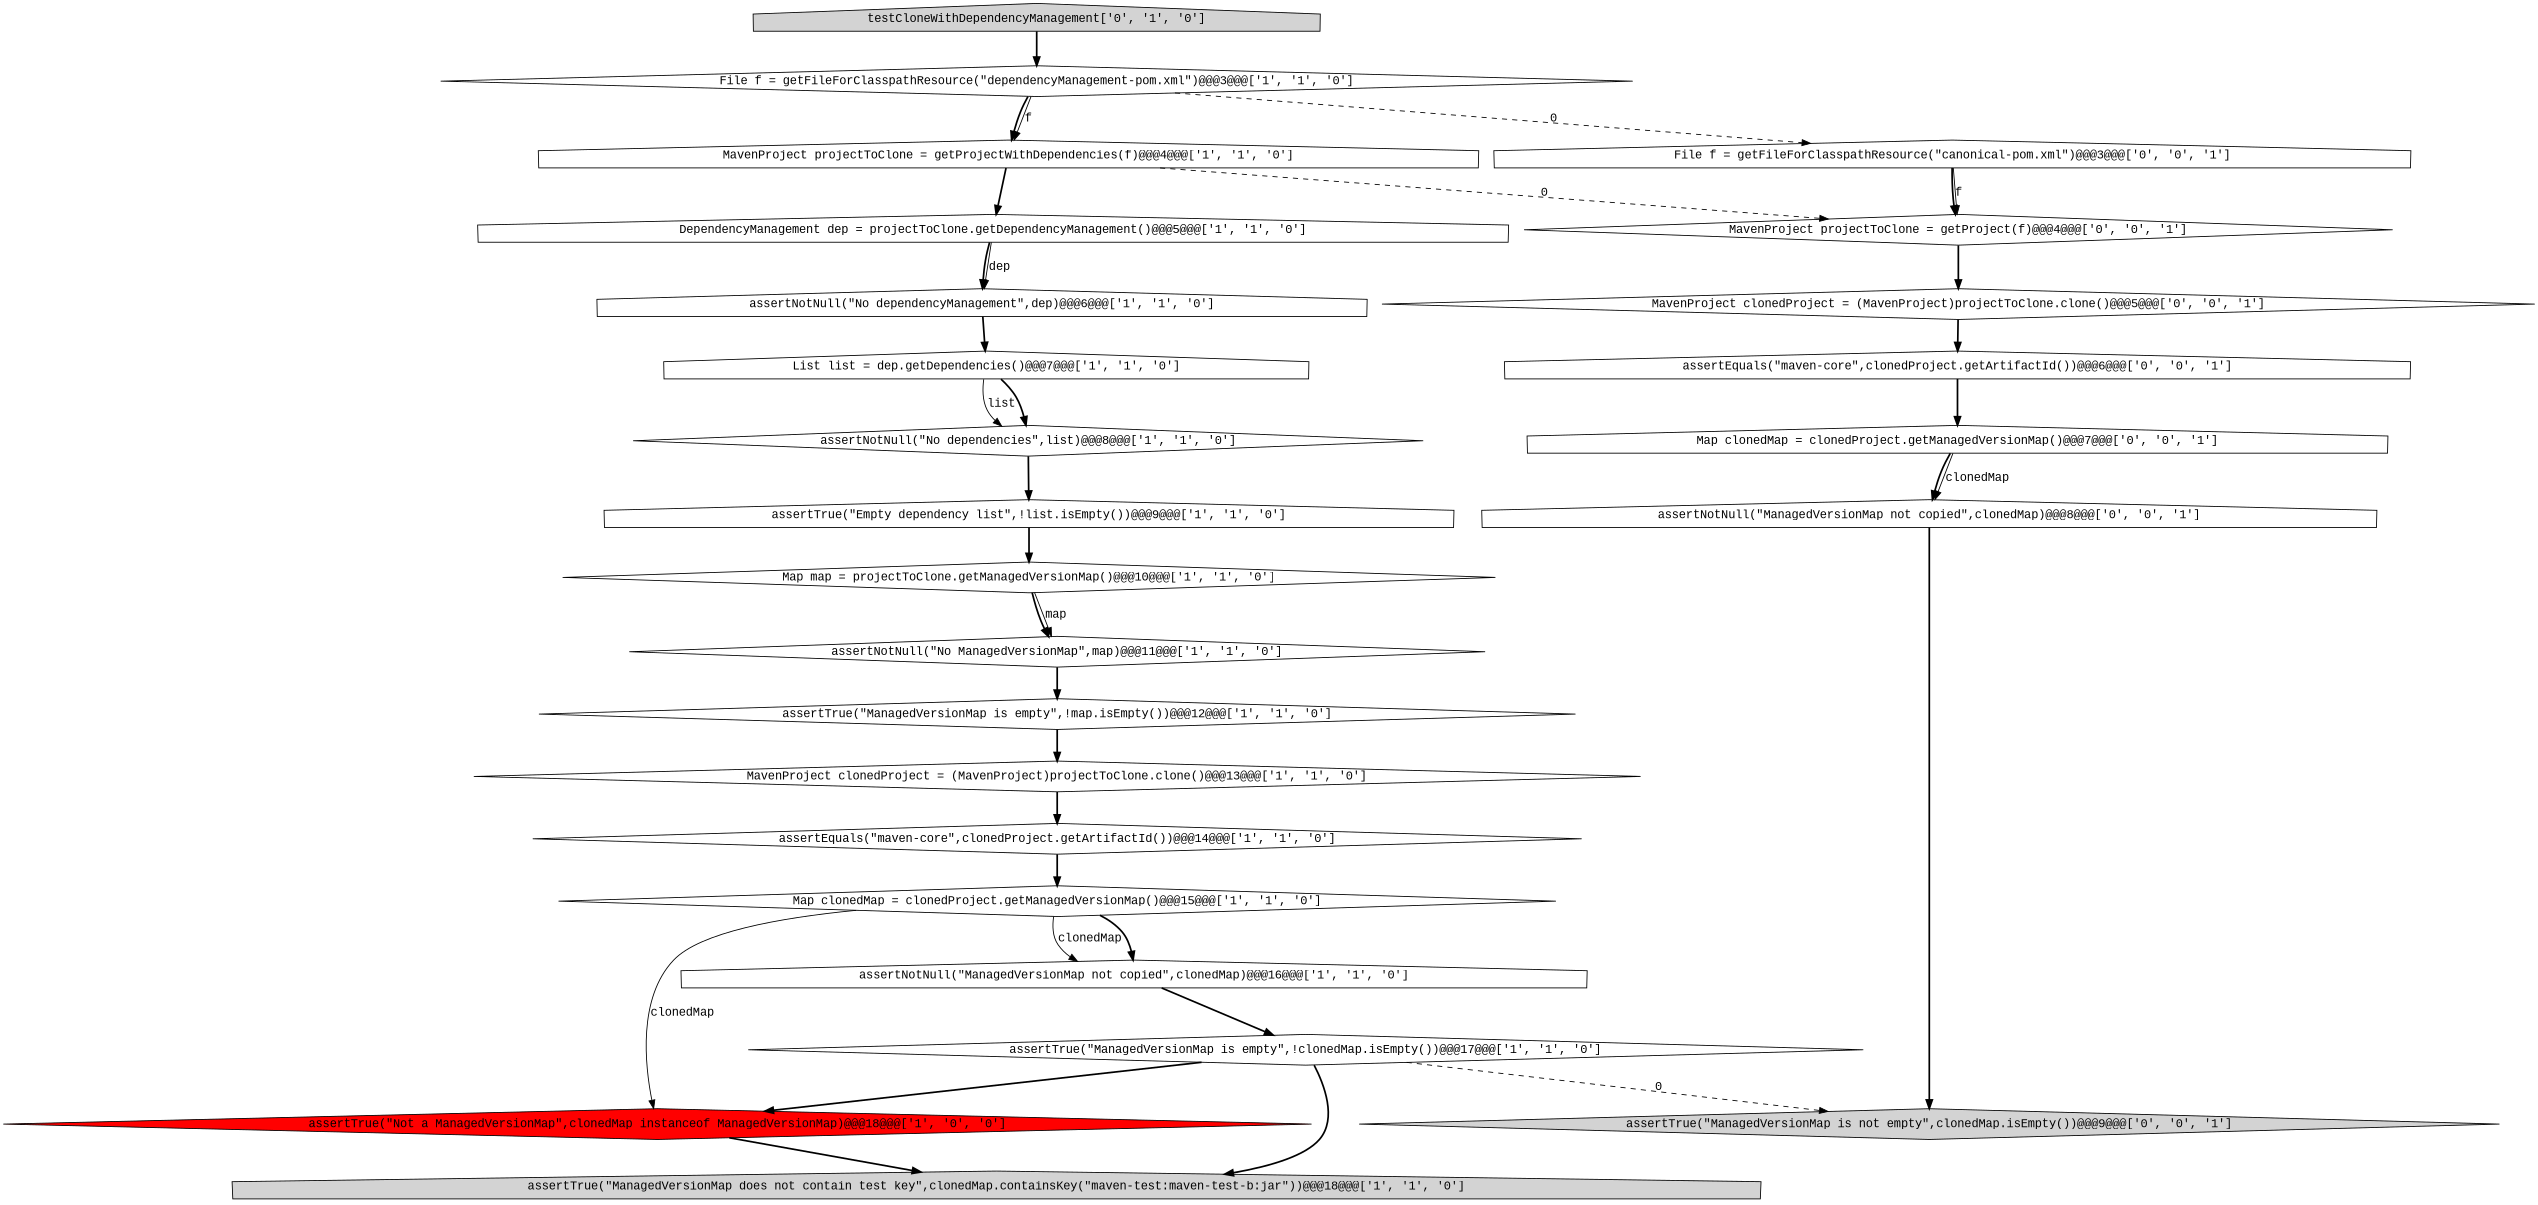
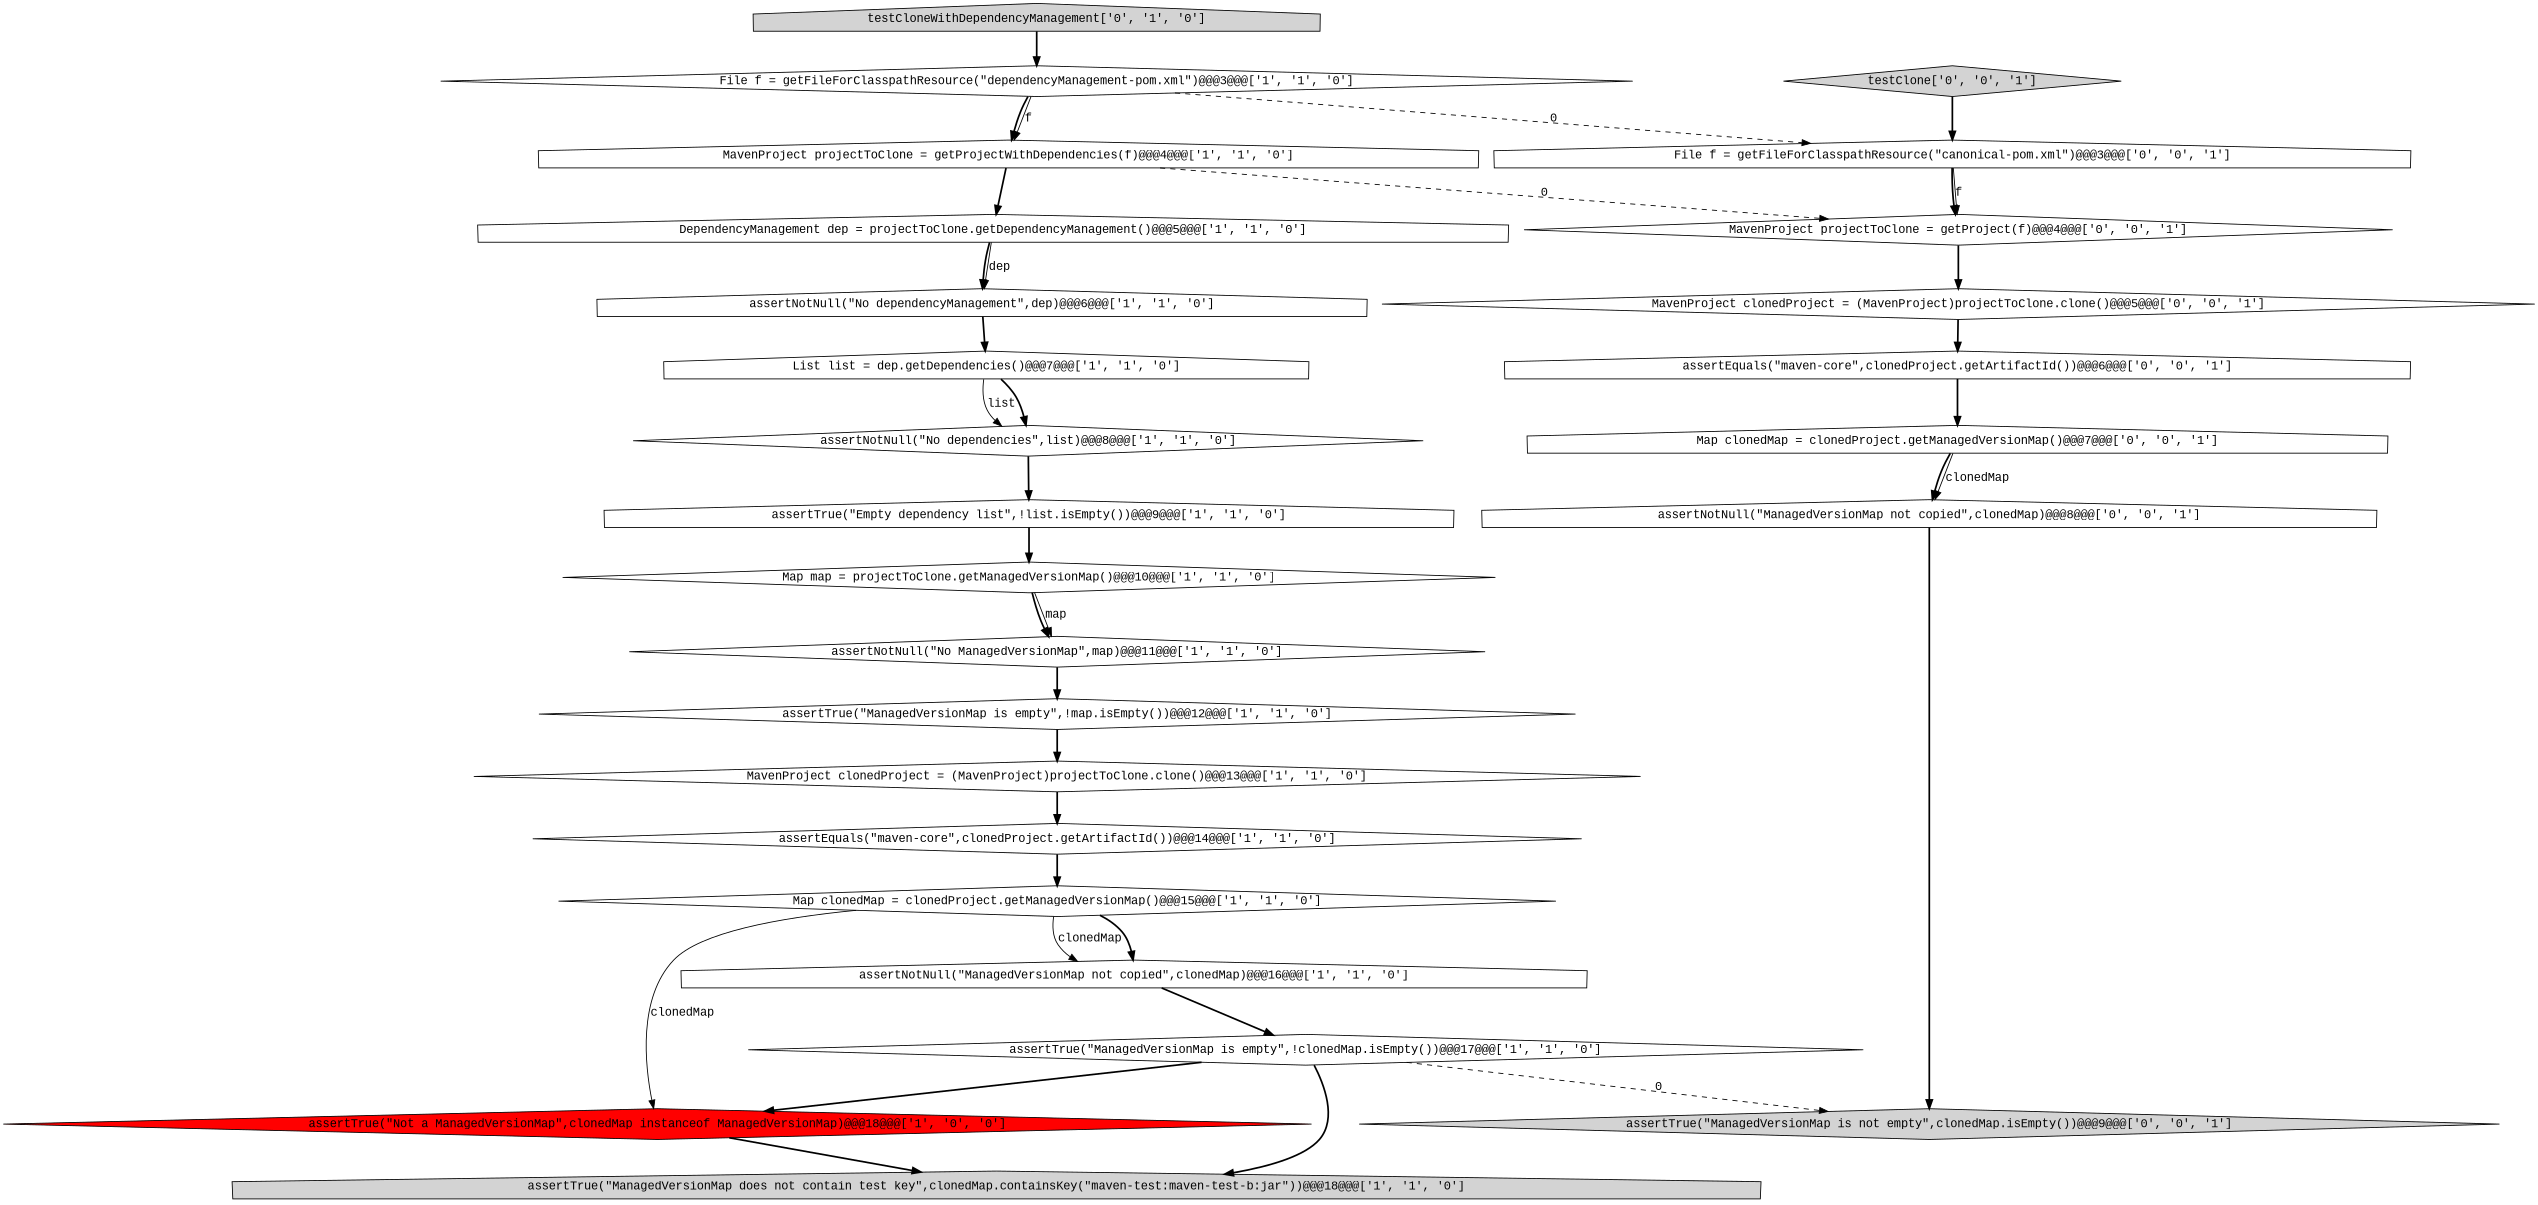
none -> (1952, 81)
